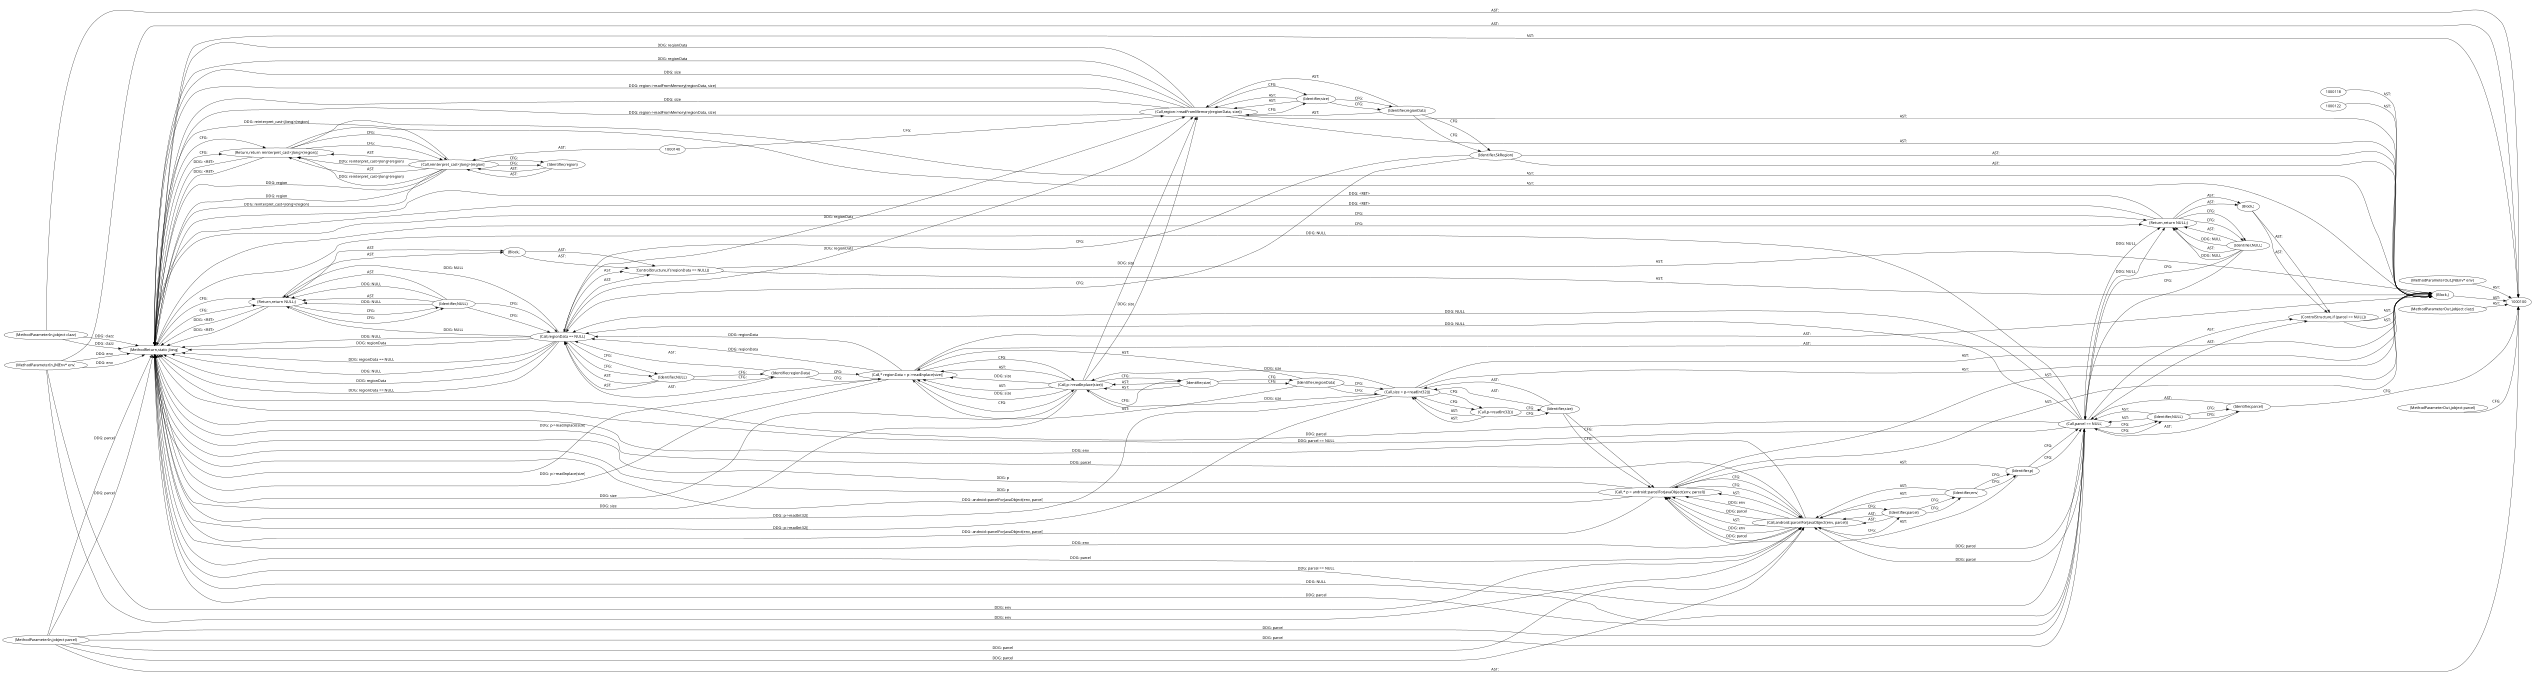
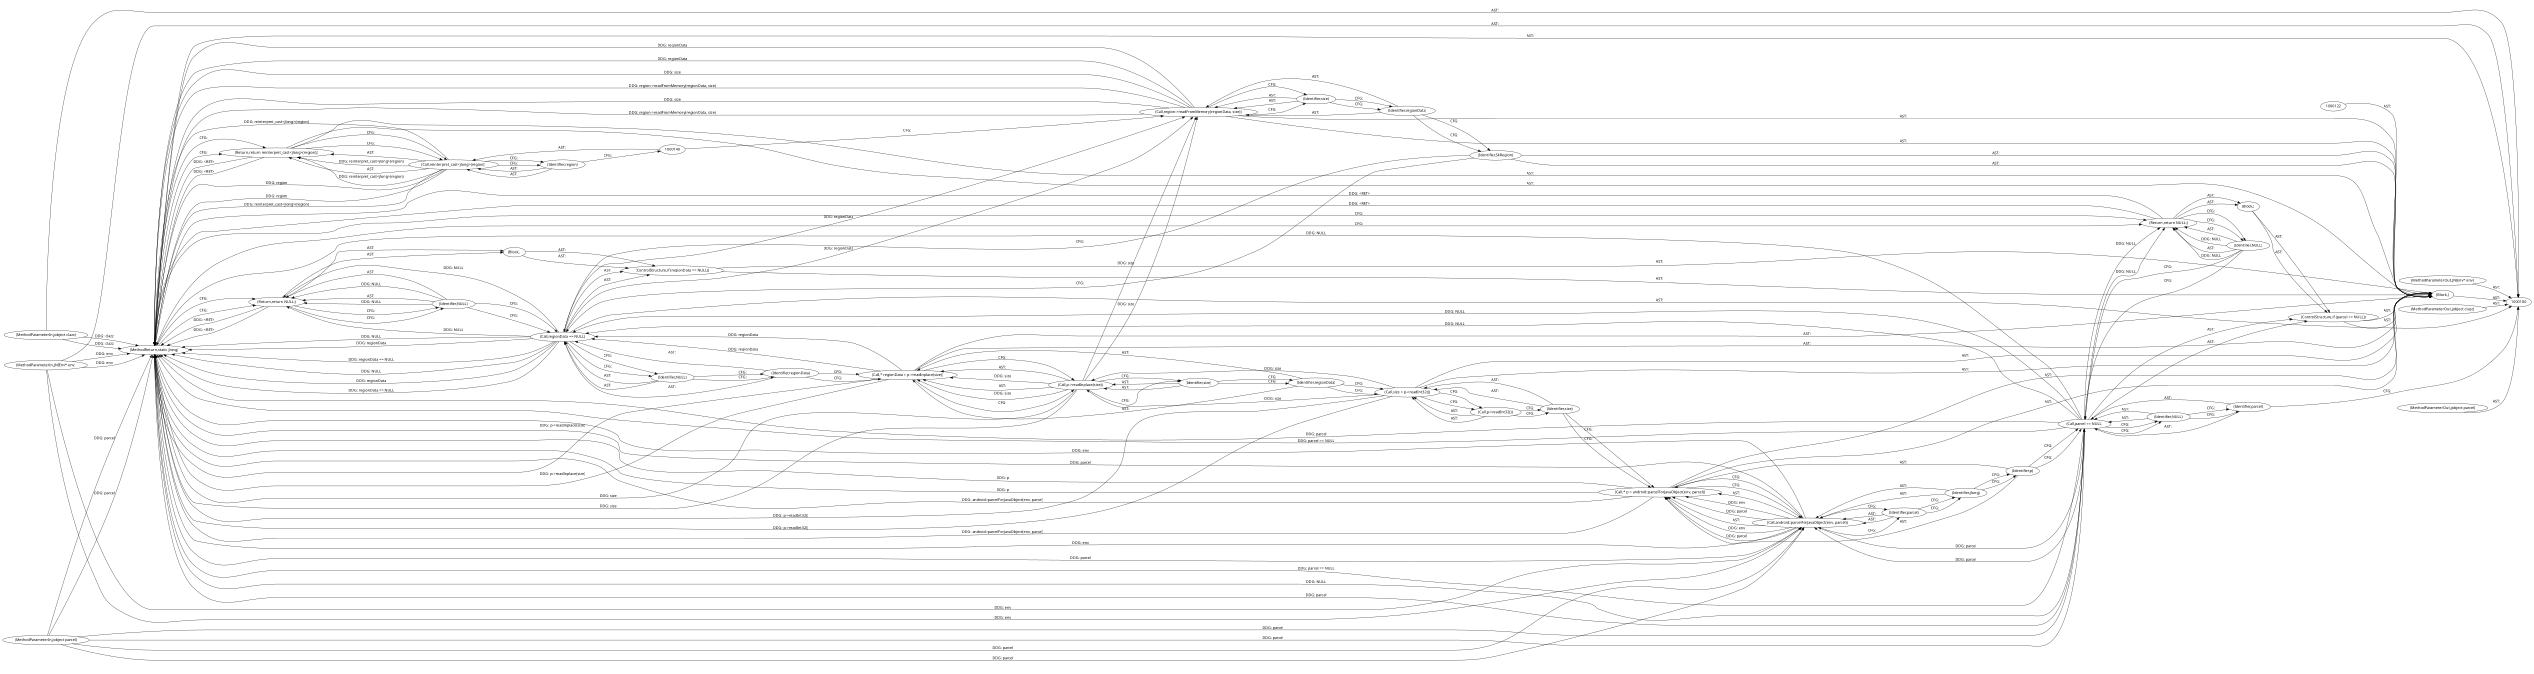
(2333, 92) -> none
none -> (620, 157)
(2497, 401) -> (2497, 401)
(1966, 493) -> (1966, 493)
(1439, 672) -> (1539, 302)
